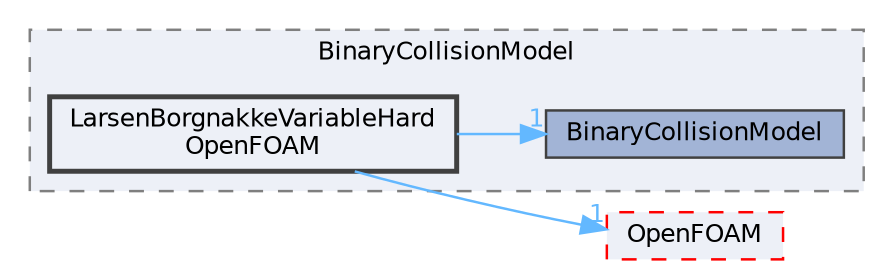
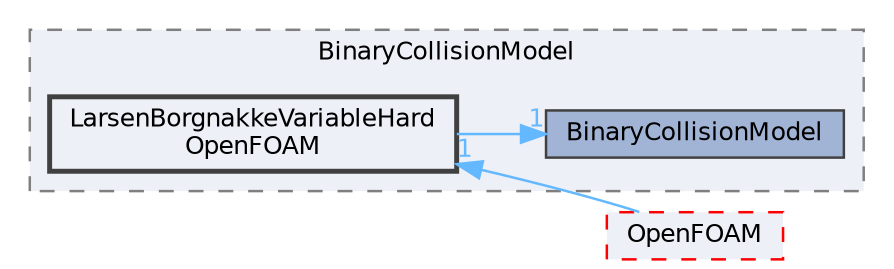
(496, 207) -> (561, 190)
